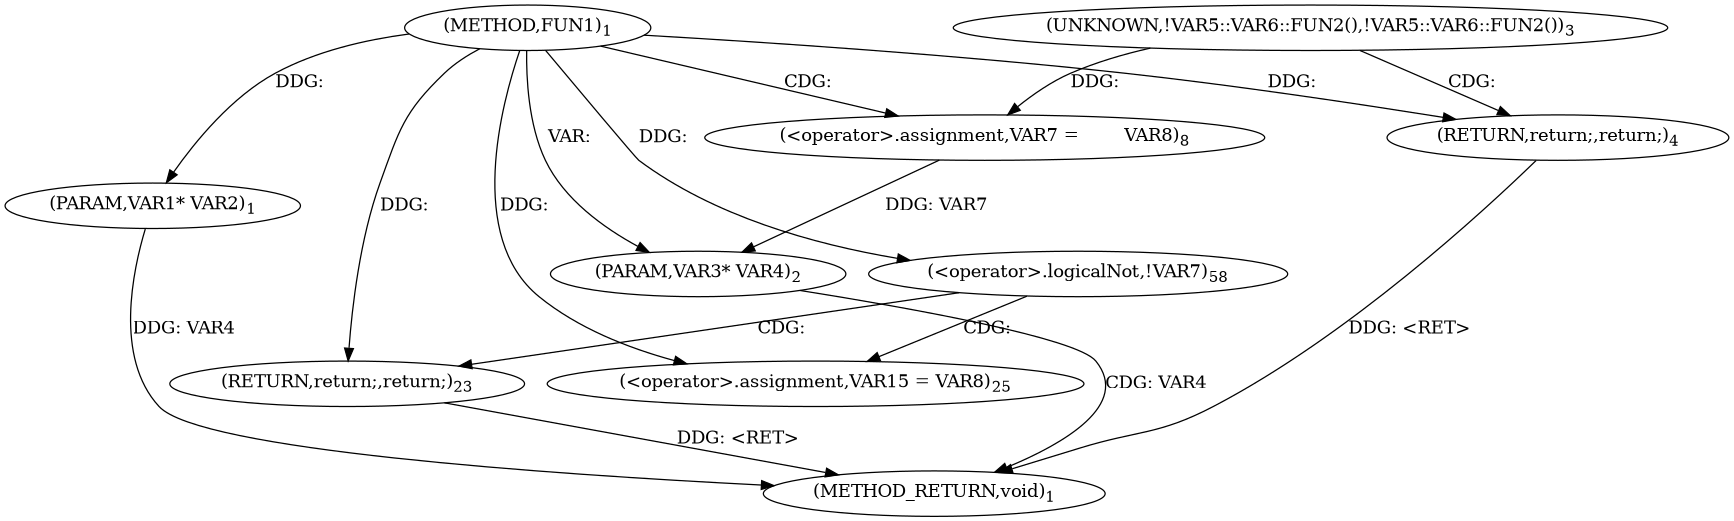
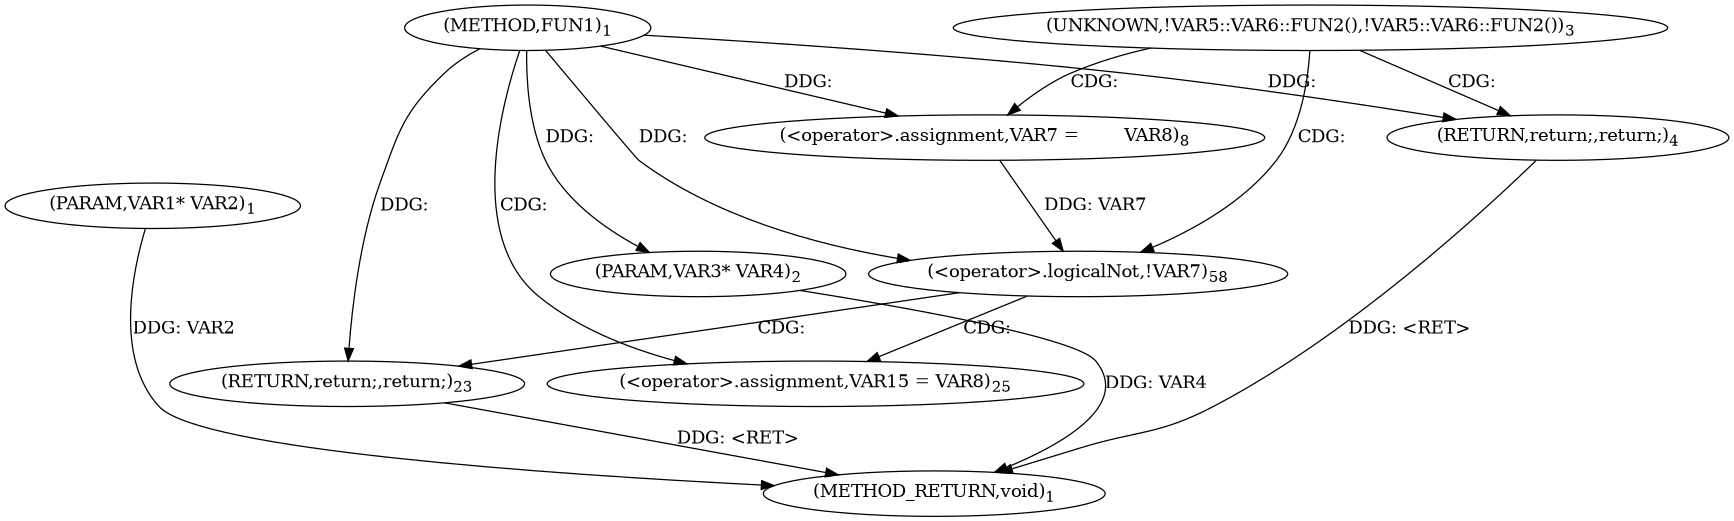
(274, 74) -> none
(811, 83) -> (811, 83)
(1098, 83) -> (1098, 83)
(573, 138) -> (573, 138)
none -> (1265, 174)
(846, 203) -> (1028, 201)
(527, 206) -> (527, 206)
(184, 329) -> (184, 329)
(1156, 384) -> (1156, 384)
